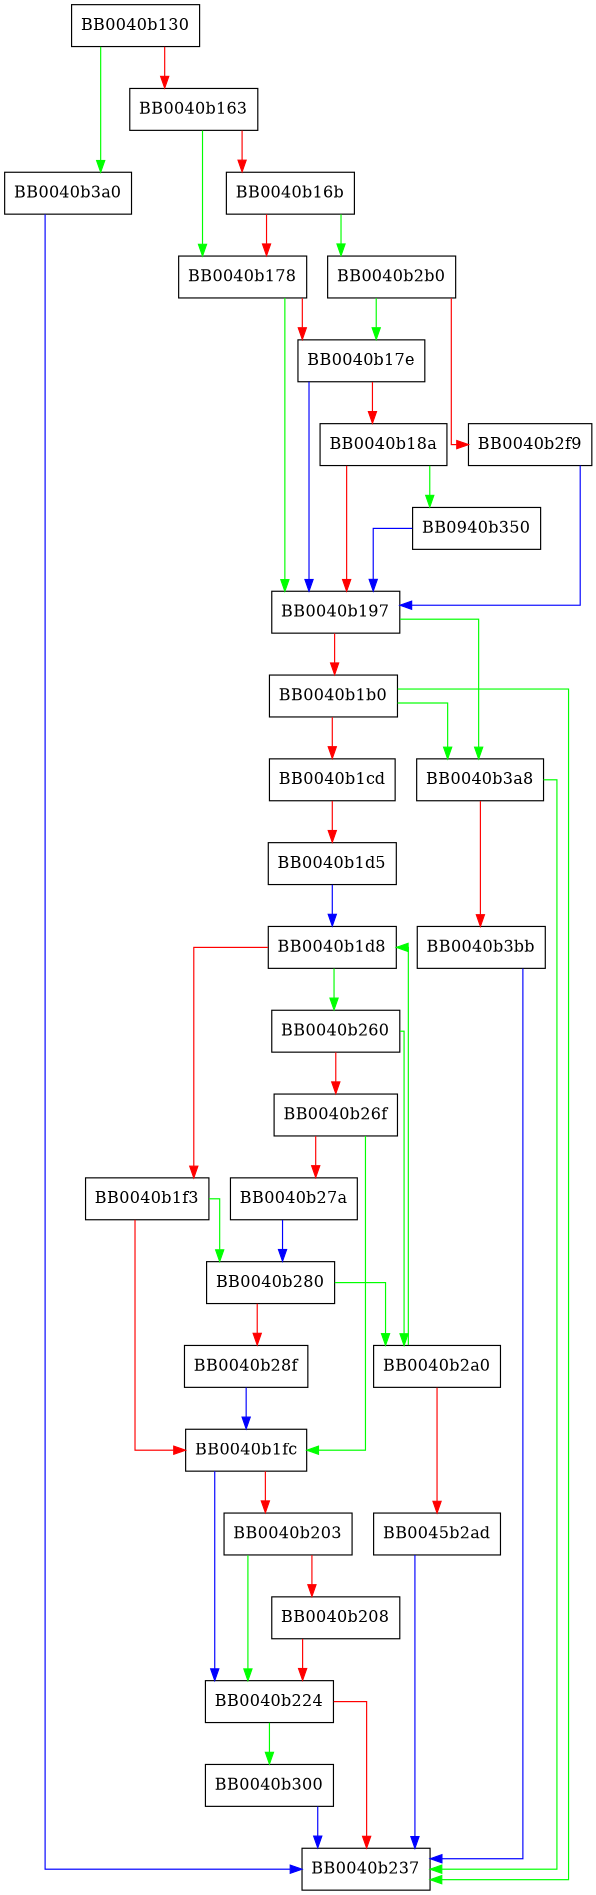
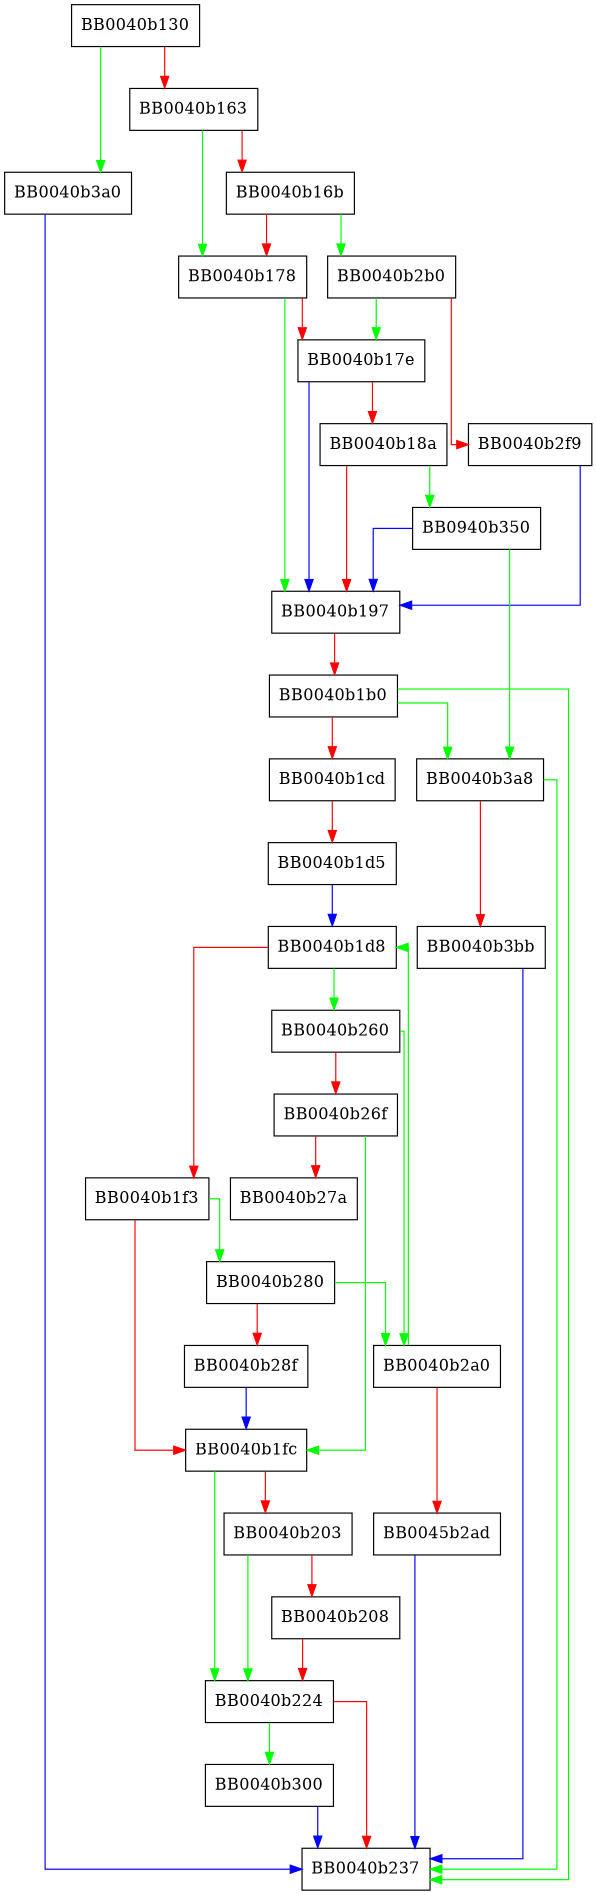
(479, 644) -> (510, 648)
(283, 1235) -> none
(215, 1570) -> (215, 1570)
